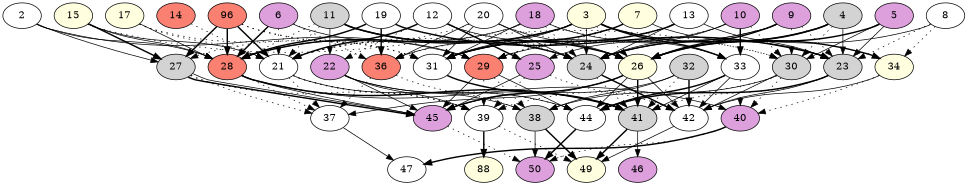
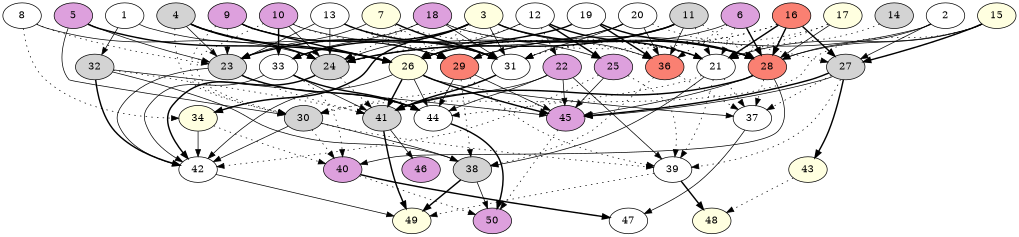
none -> (125, 16)
(176, 16) -> (894, 16)
(227, 16) -> (792, 16)
(330, 38) -> (679, 38)
(634, 41) -> (413, 96)
(484, 170) -> (712, 221)
none -> (808, 170)
